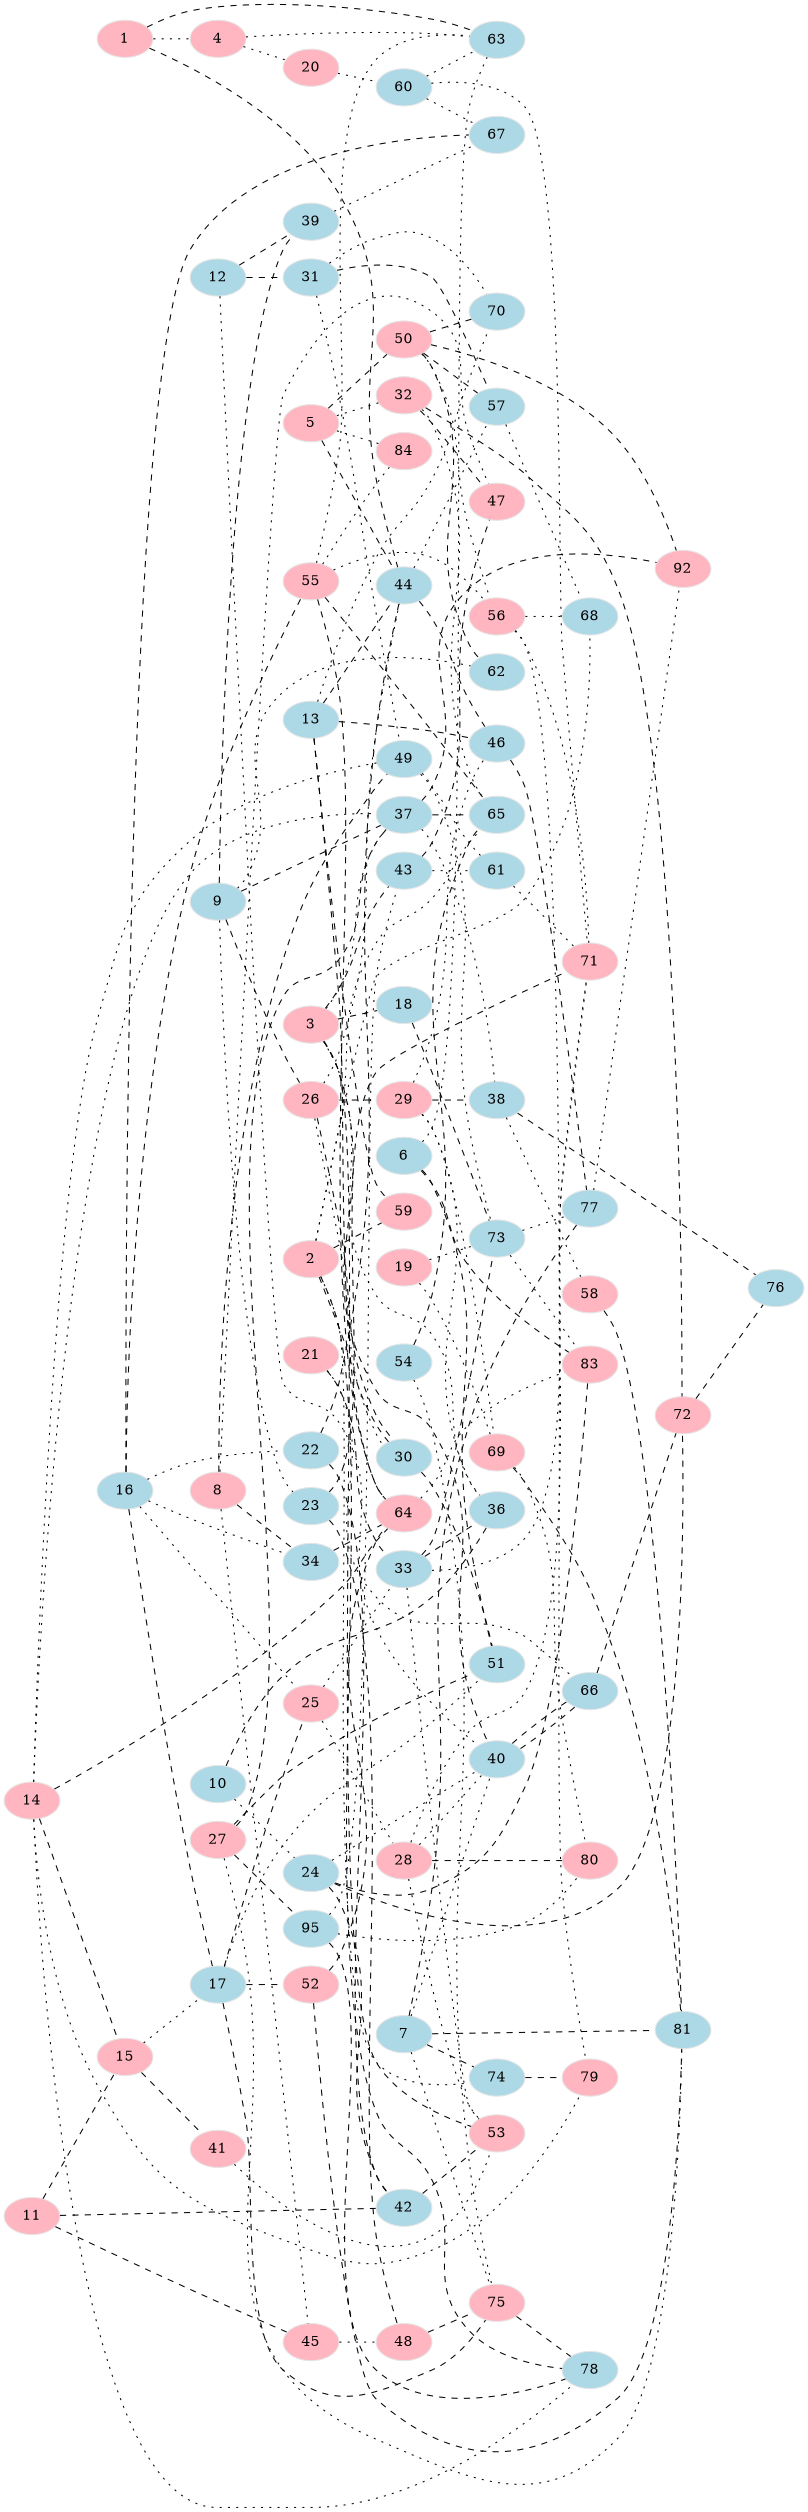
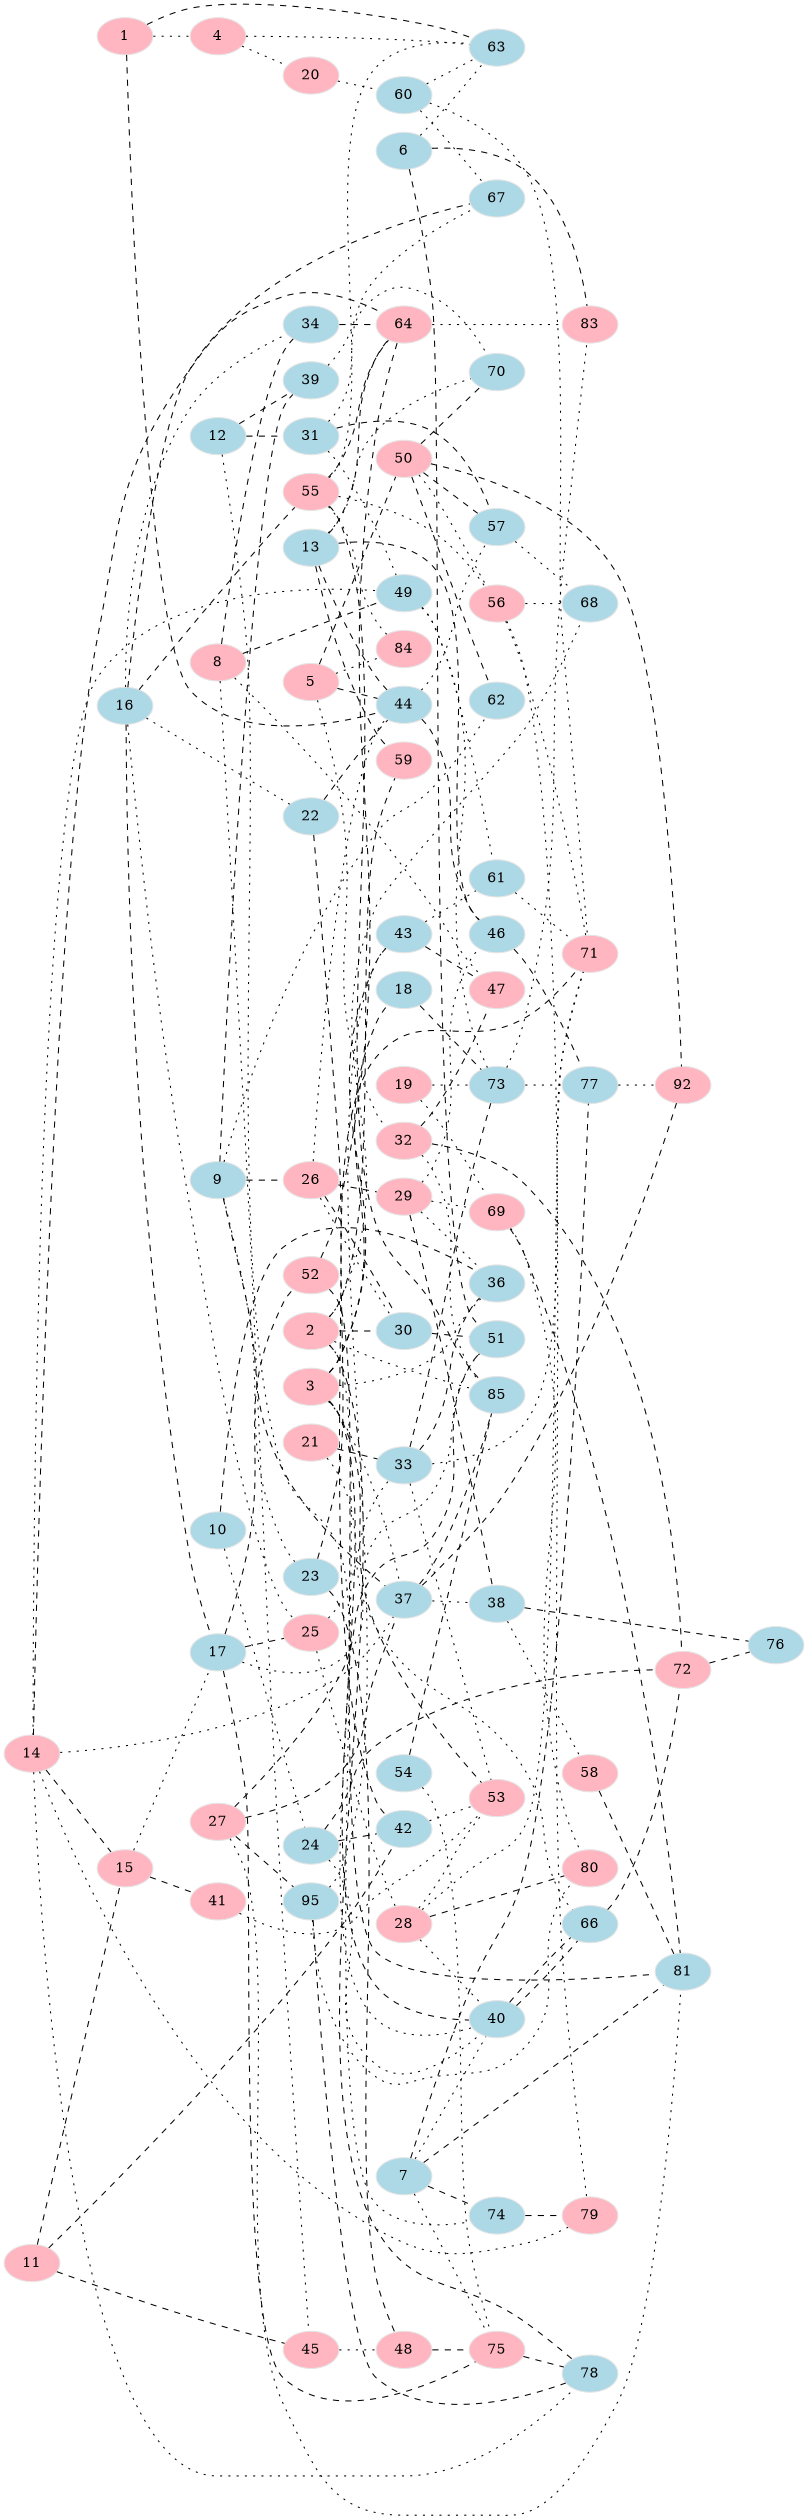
(497, 815) -> (497, 1395)
(548, 1706) -> none
(445, 2175) -> (451, 1813)
